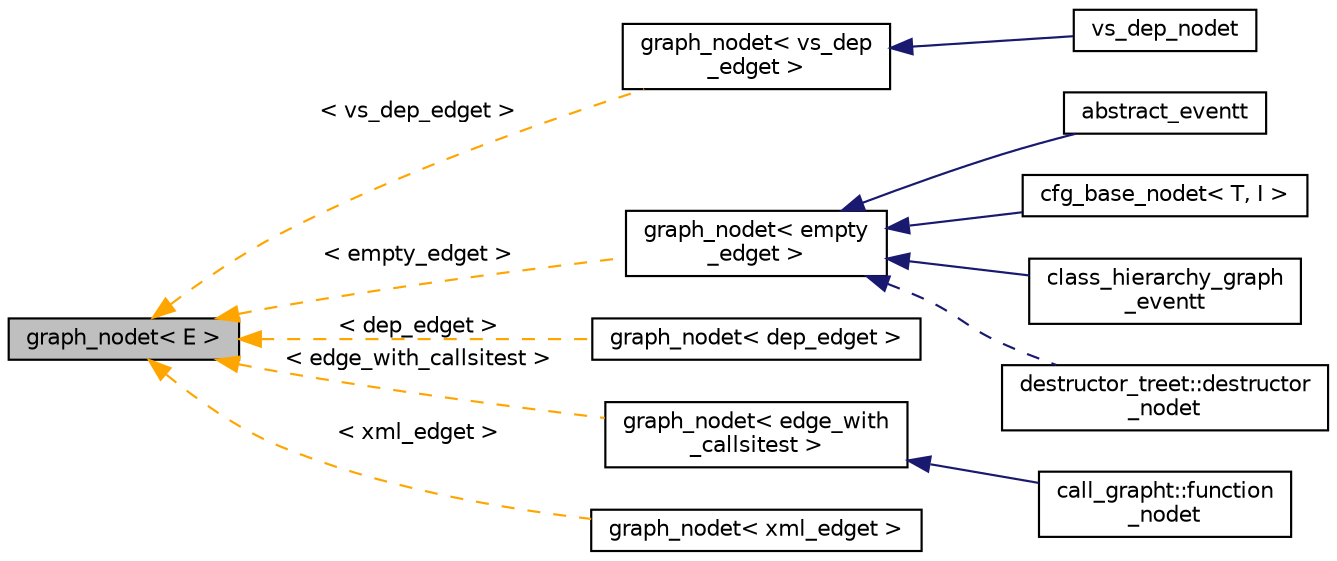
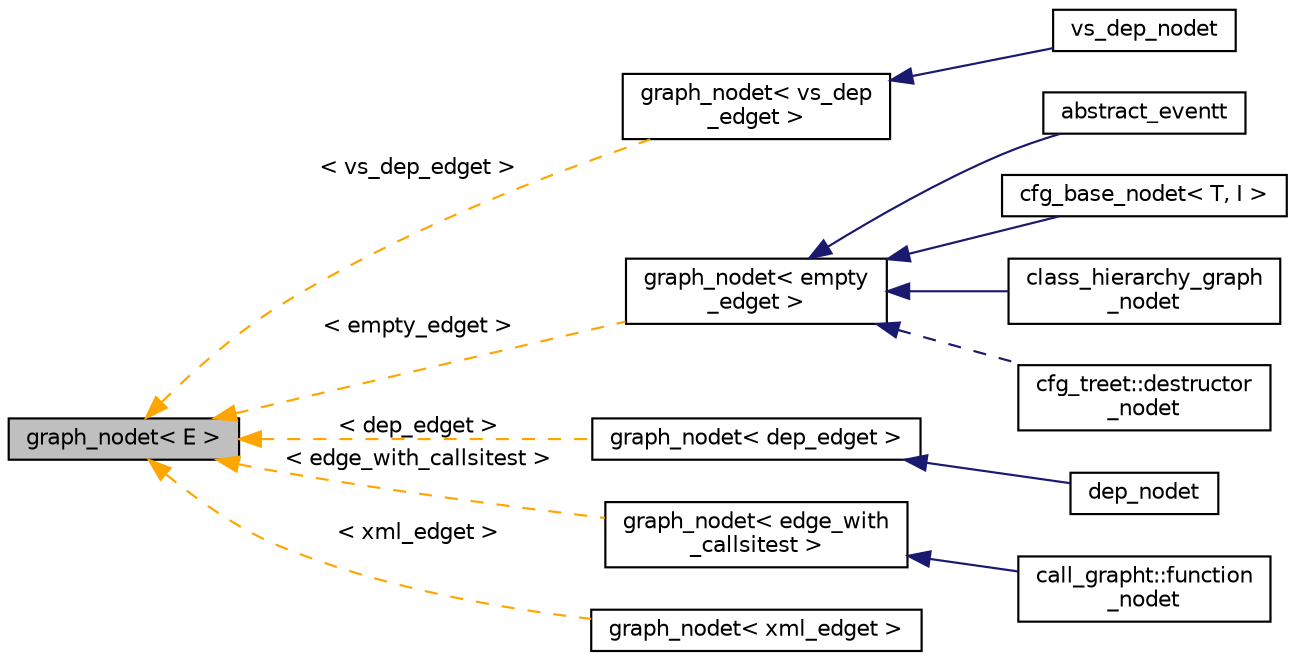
(1165, 291) -> (1144, 291)
(1165, 398) -> (1144, 398)
none -> (1144, 493)
